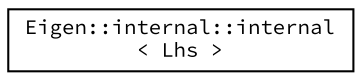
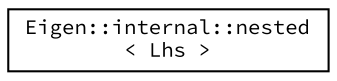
(181, 40) -> (168, 40)
